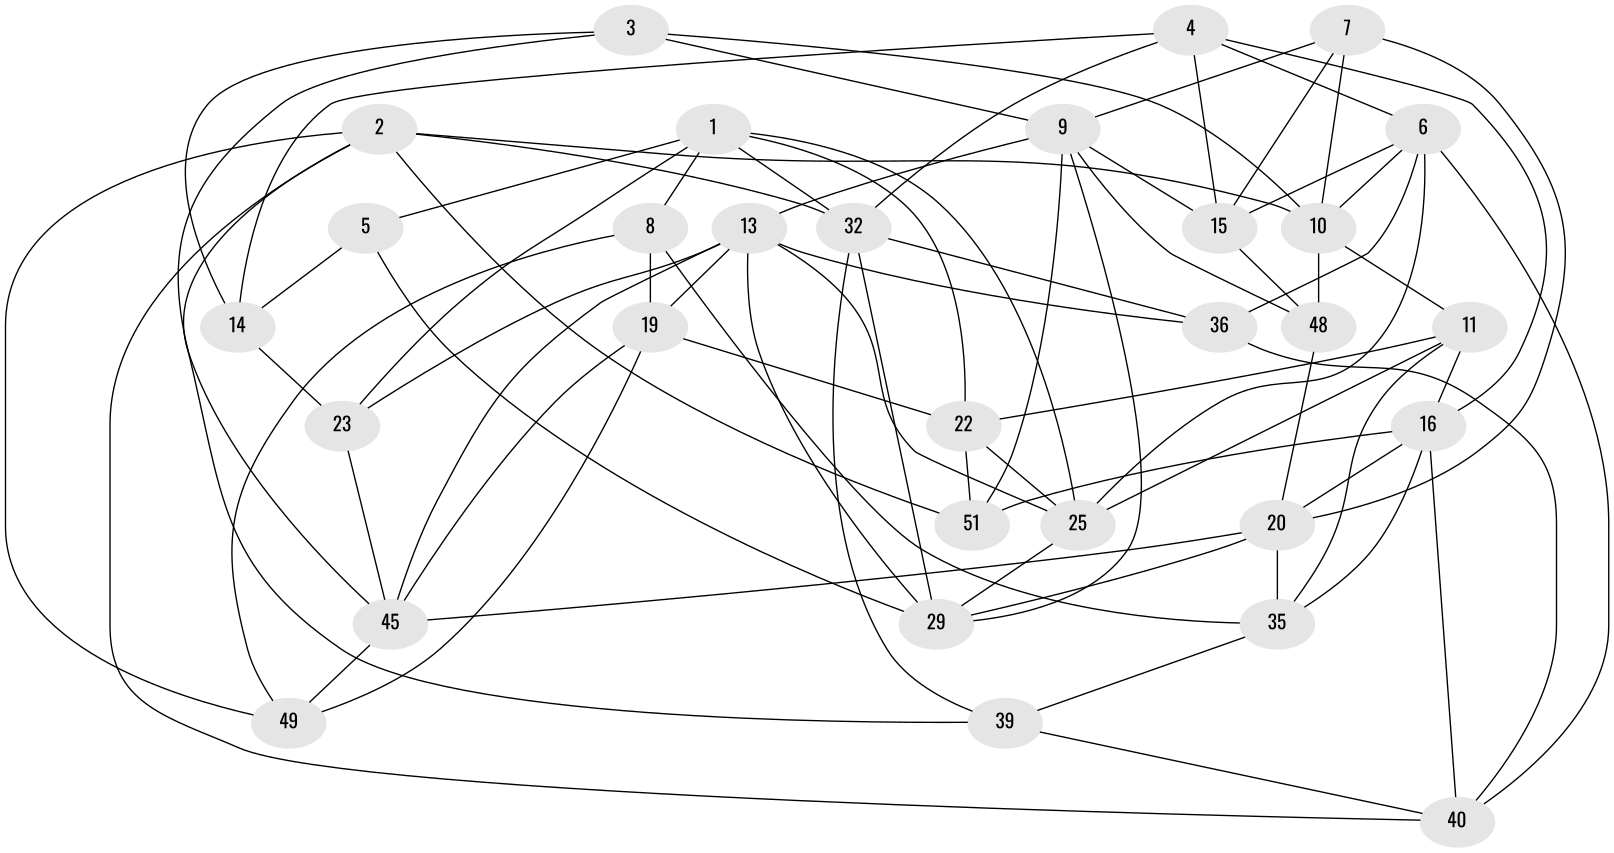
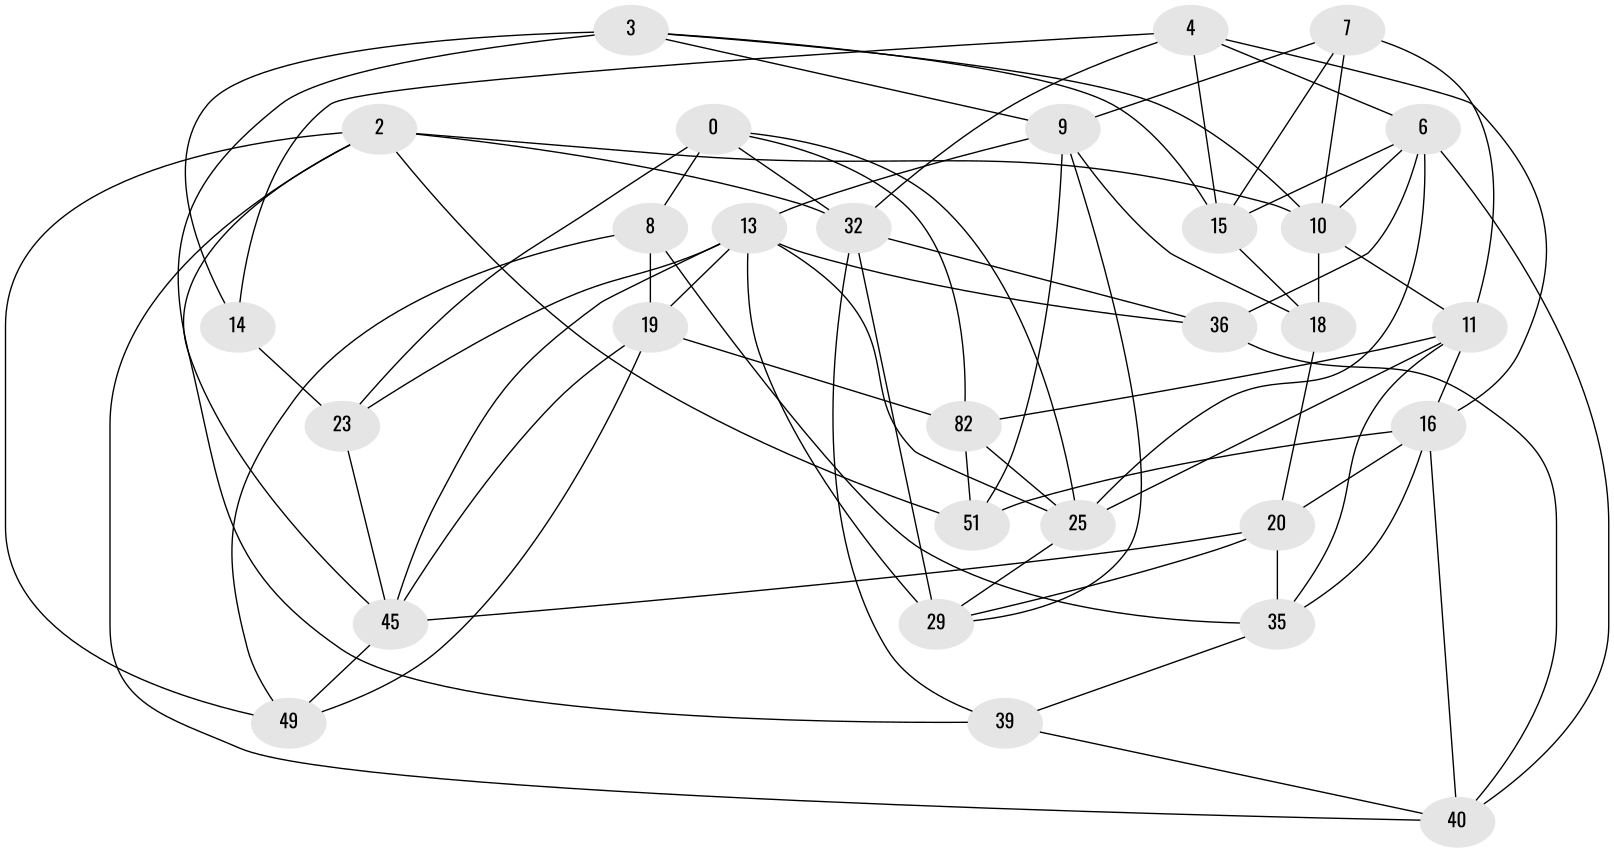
(714, 129) -> (714, 129)
(1154, 187) -> (1091, 96)
(366, 228) -> none
(1559, 304) -> (1488, 146)
(1319, 327) -> (1319, 327)
(964, 426) -> (964, 426)
